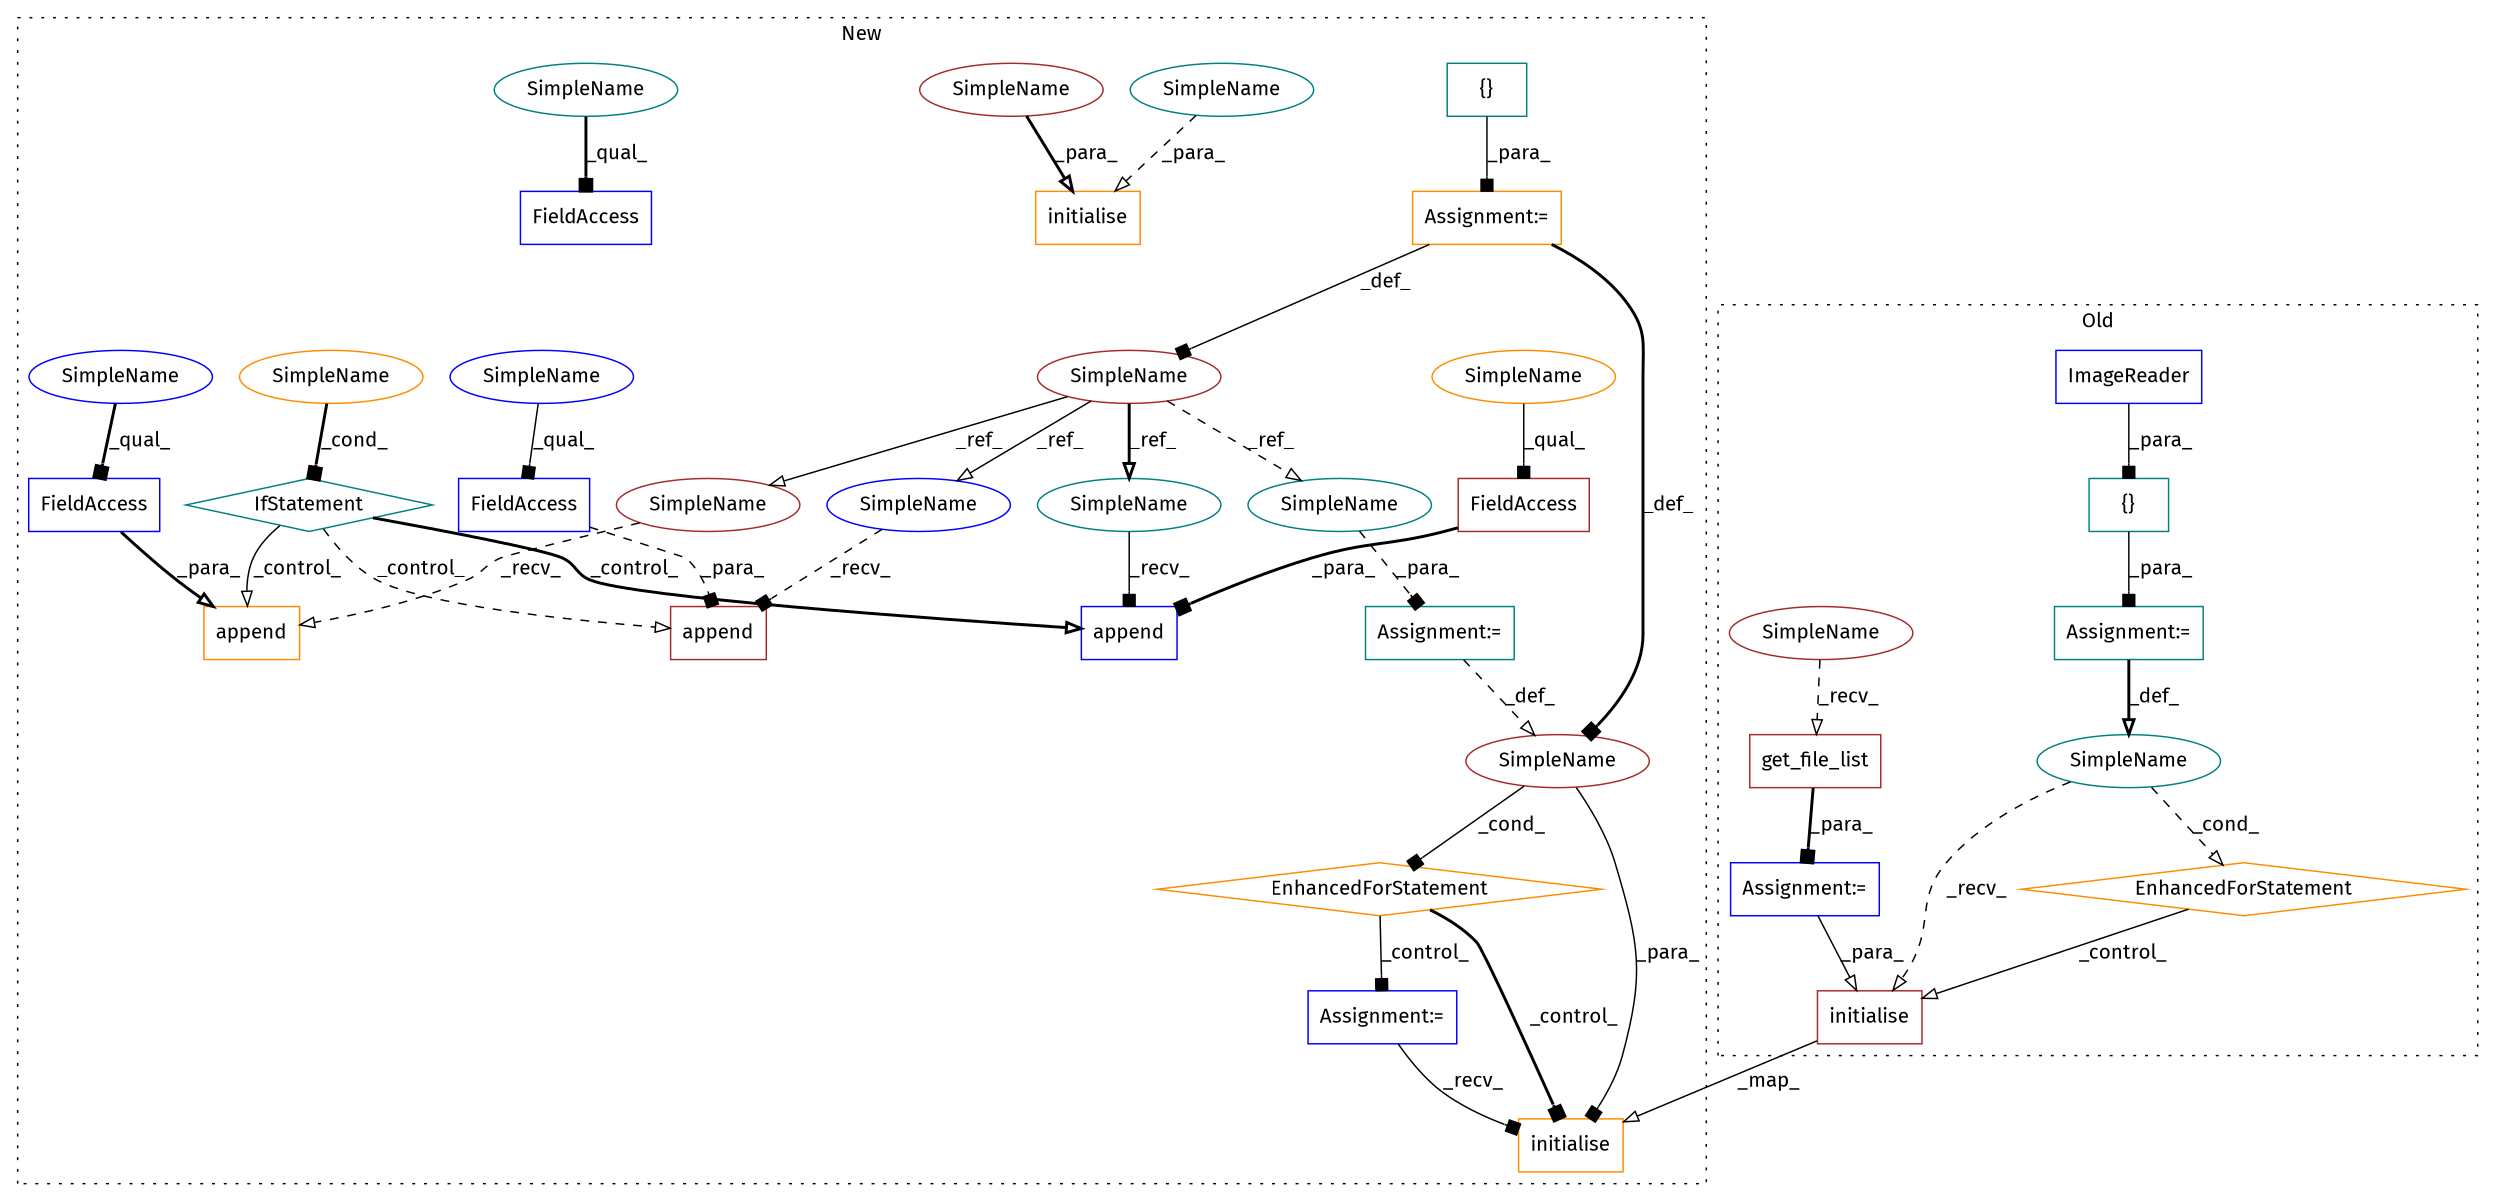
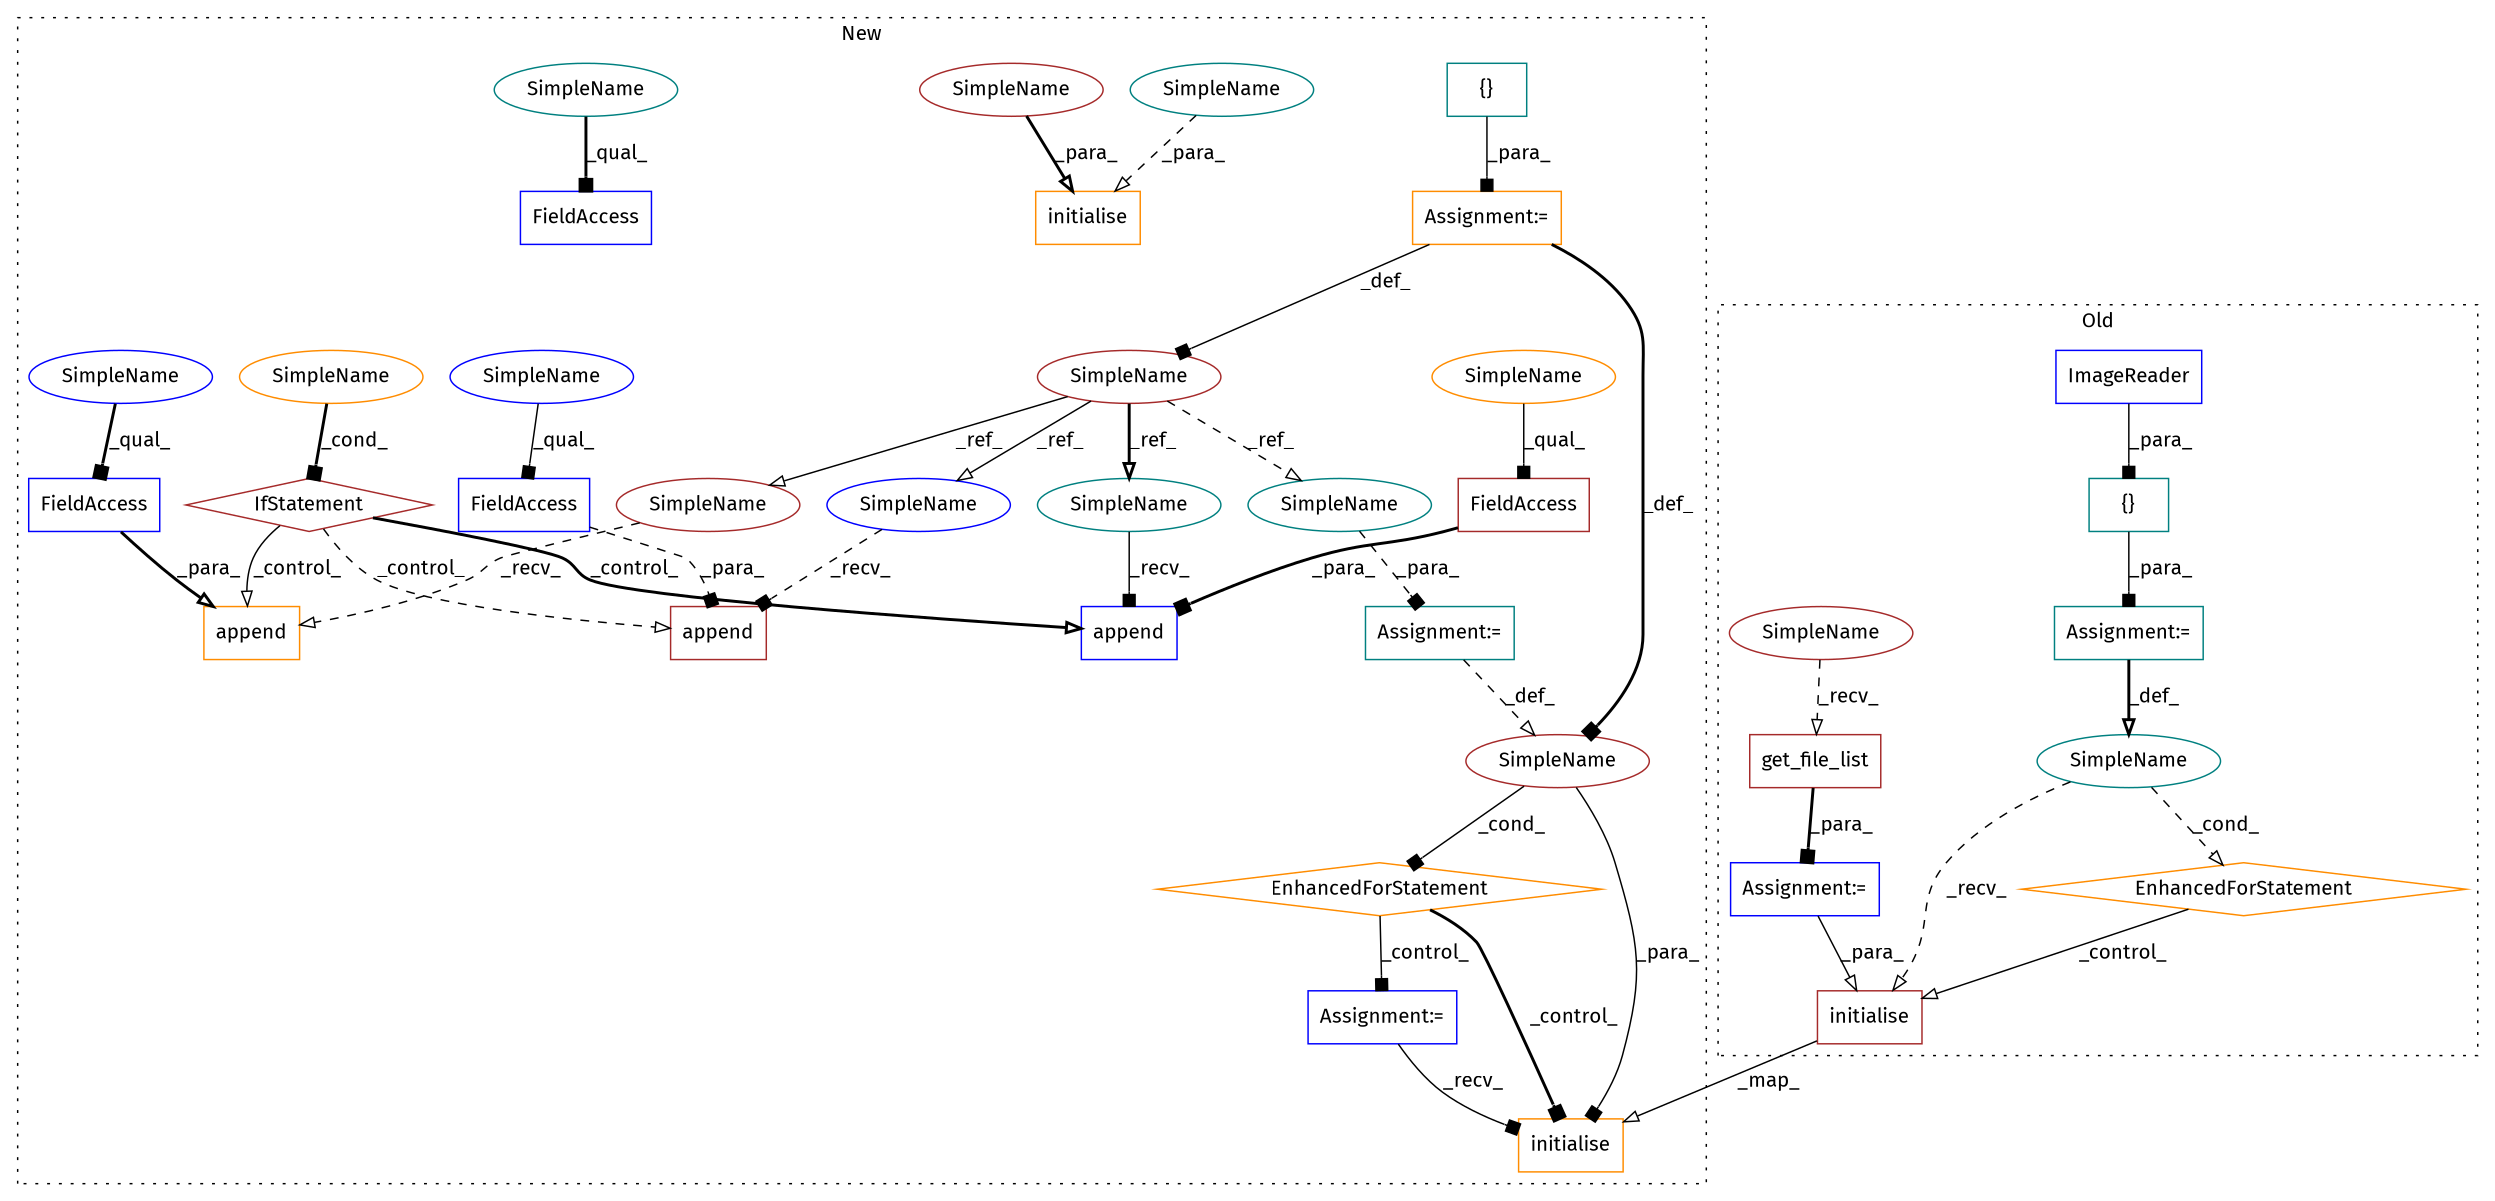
(309, 505) -> (309, 505)
